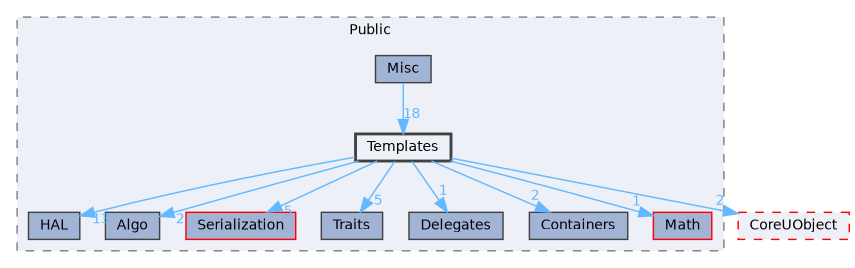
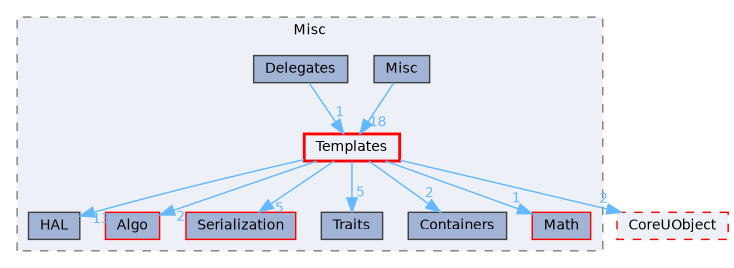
(370, 31) -> (310, 31)
(403, 147) -> (352, 147)
(426, 181) -> (322, 102)
(133, 226) -> (133, 226)
